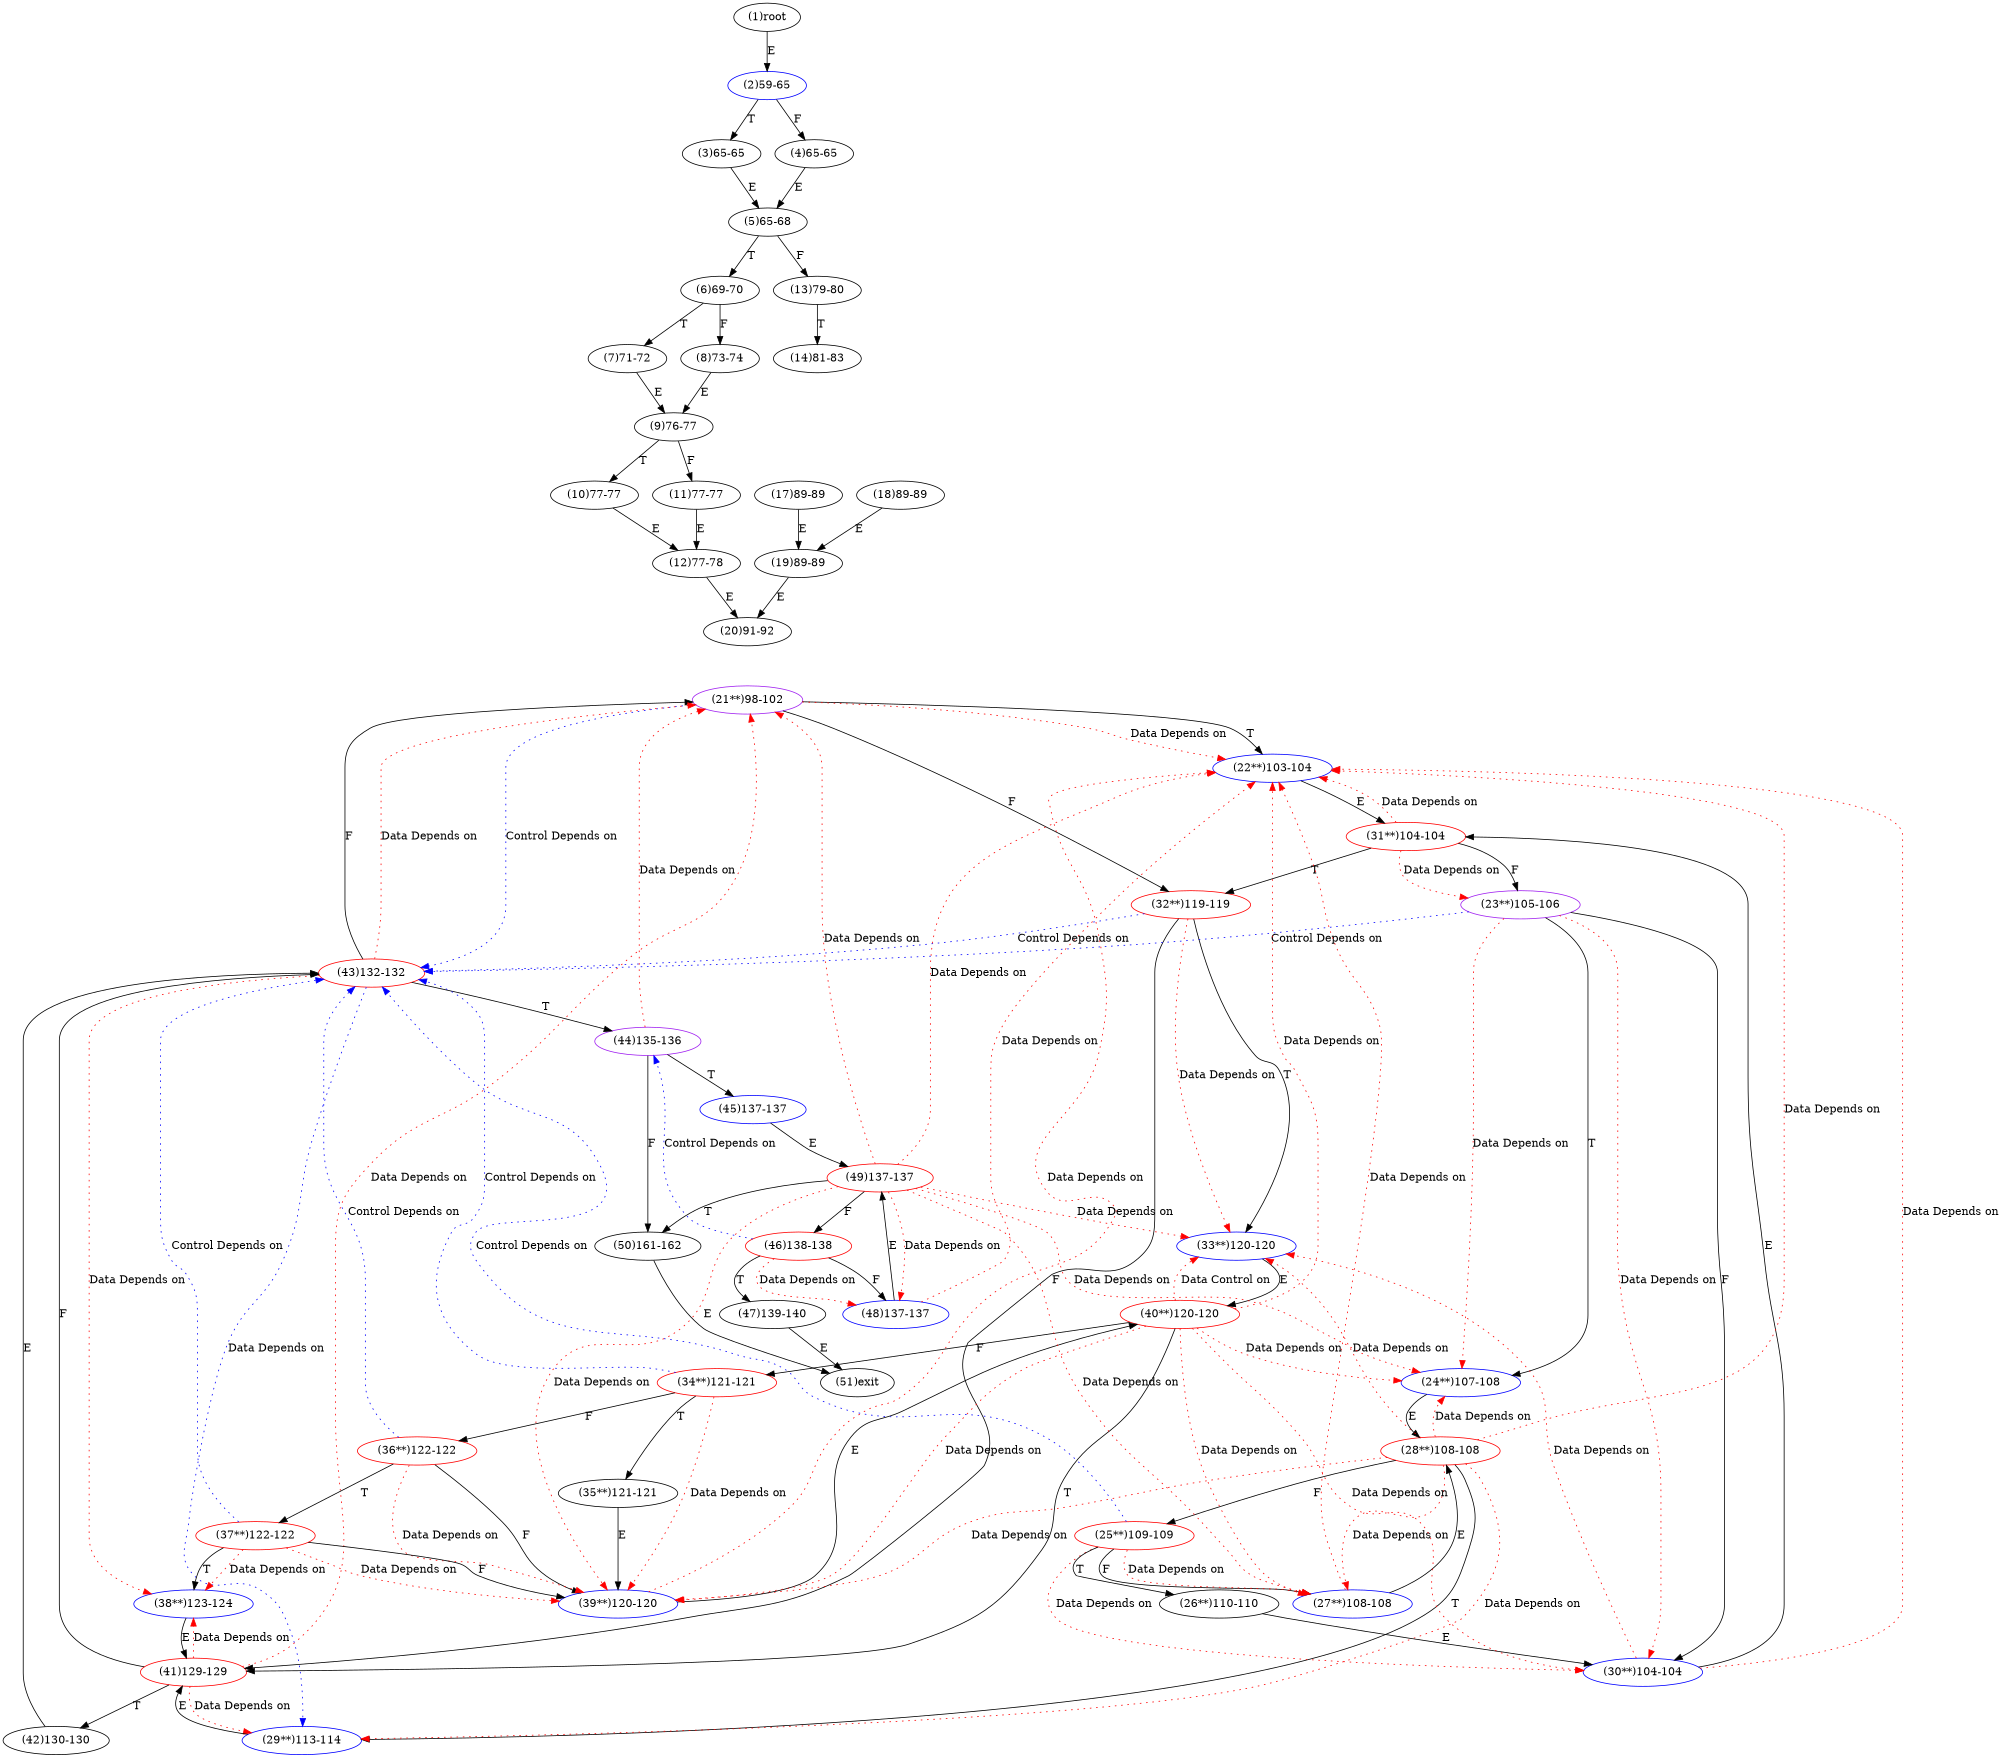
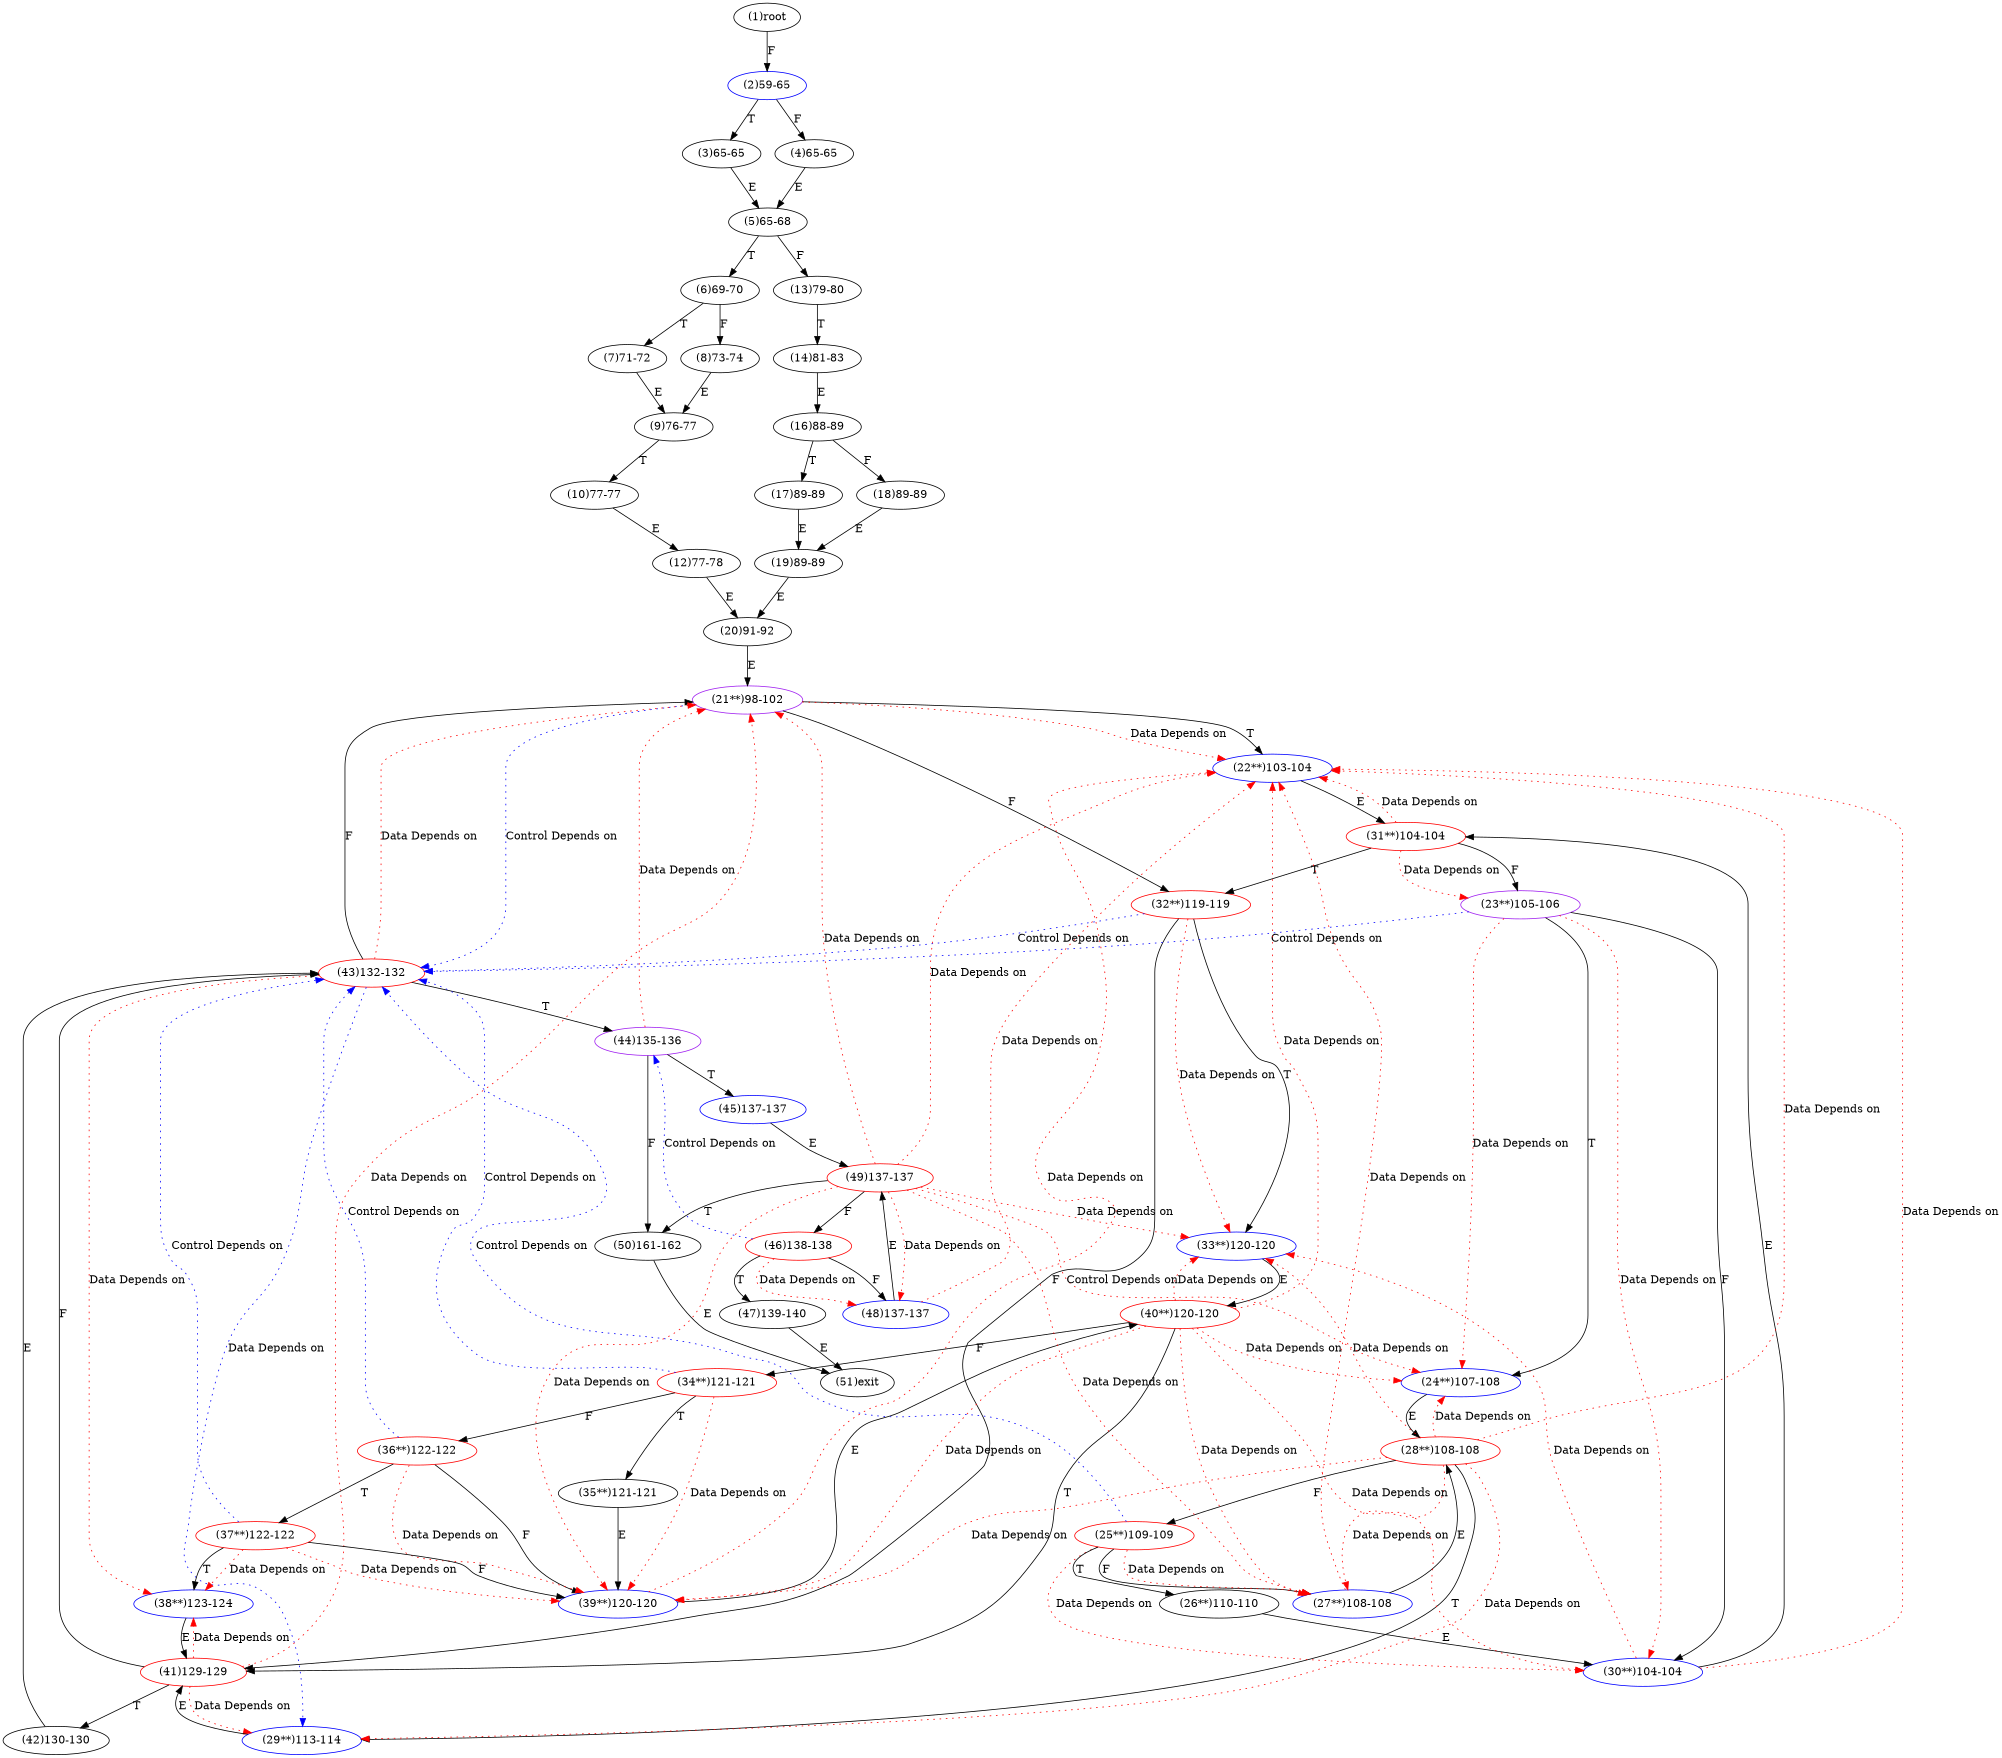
(771, 51) -> (771, 51)
none -> (817, 427)
(697, 495) -> none
none -> (748, 662)
(1122, 1280) -> (1122, 1280)
(1226, 1280) -> (1226, 1280)
